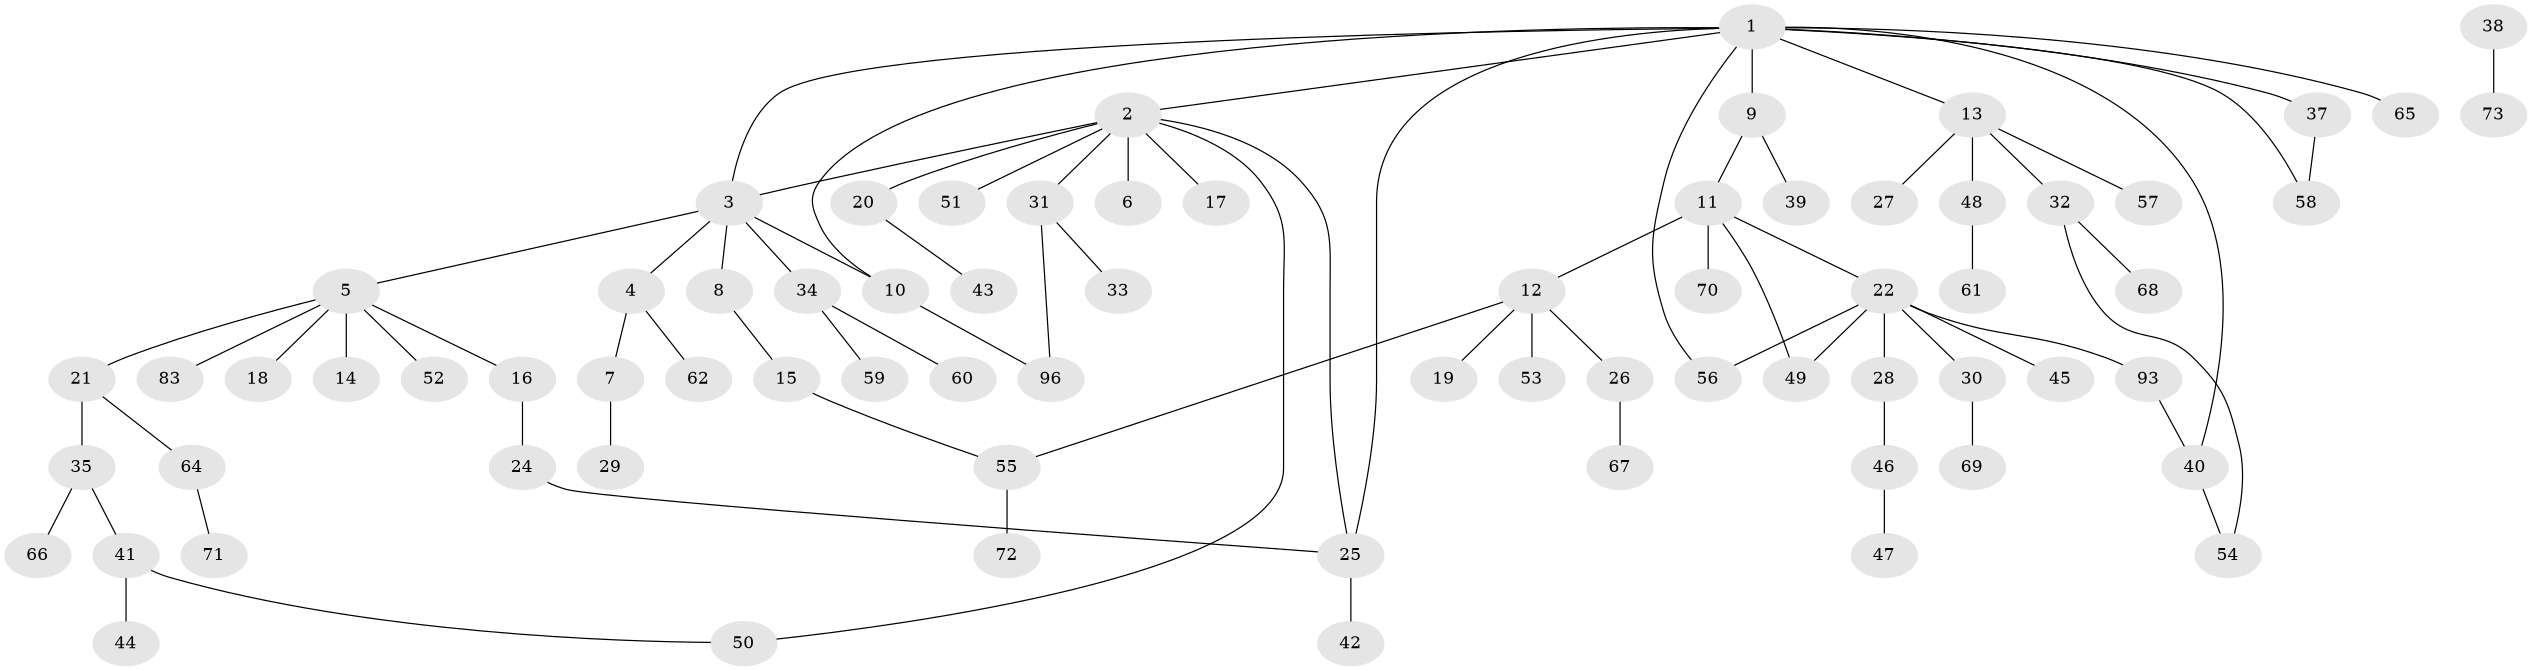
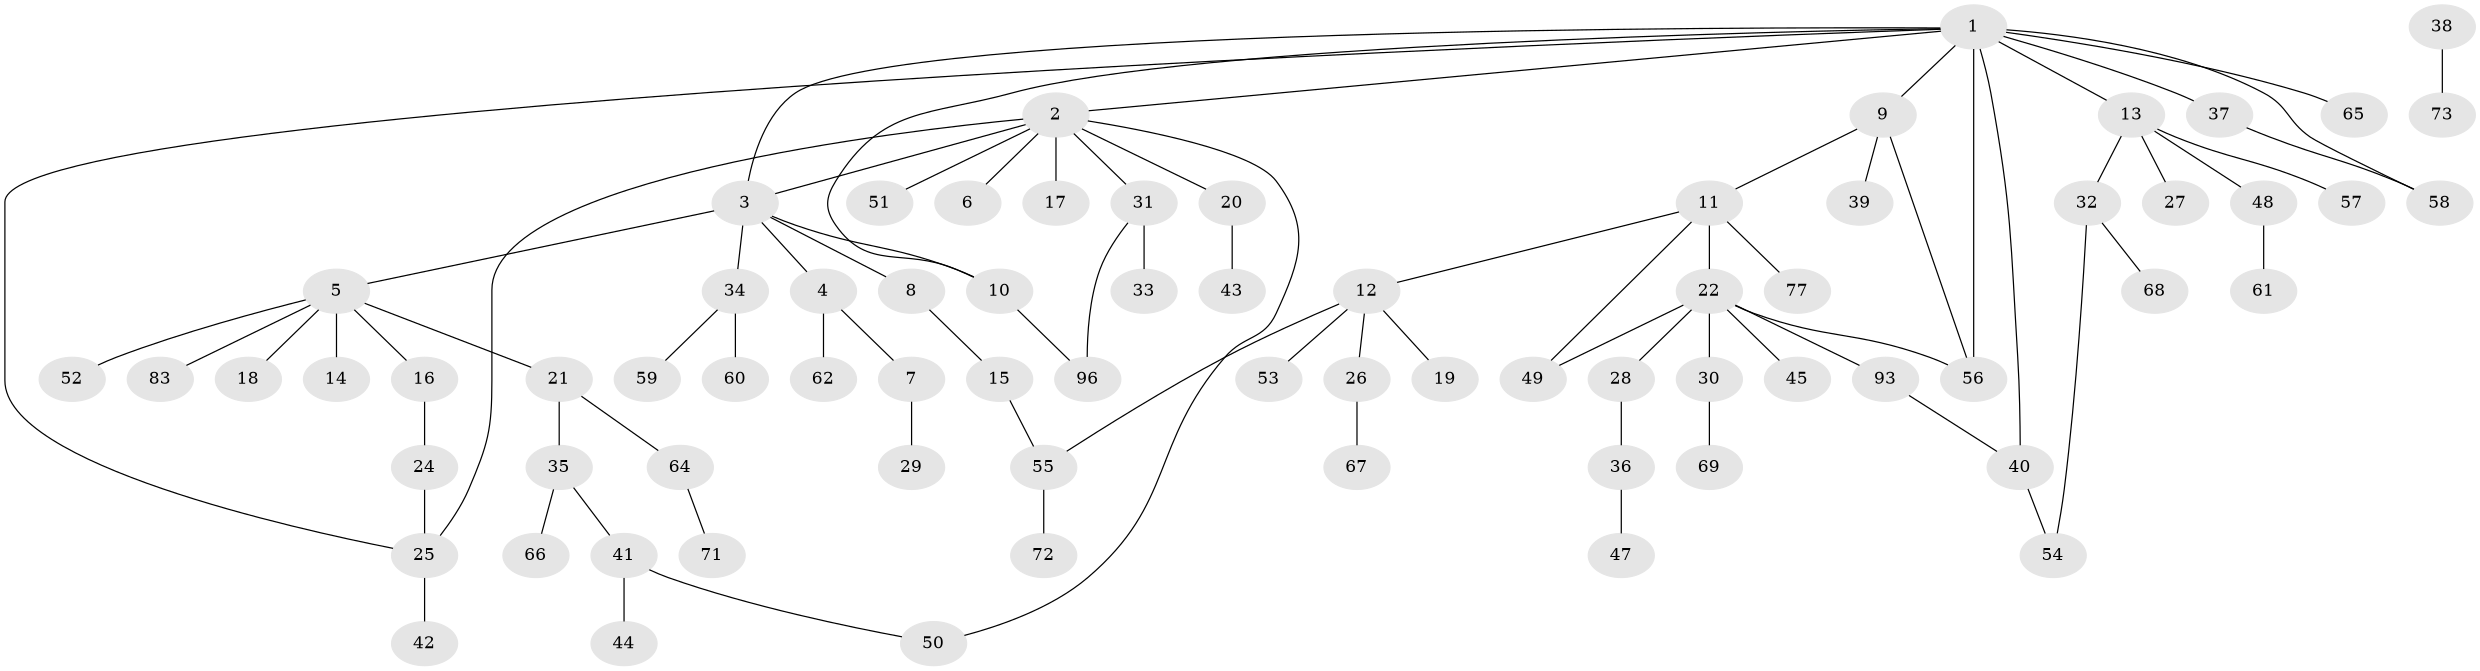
none -> (1928, 247)
(1708, 291) -> (1797, 291)
(1884, 467) -> (1621, 467)
